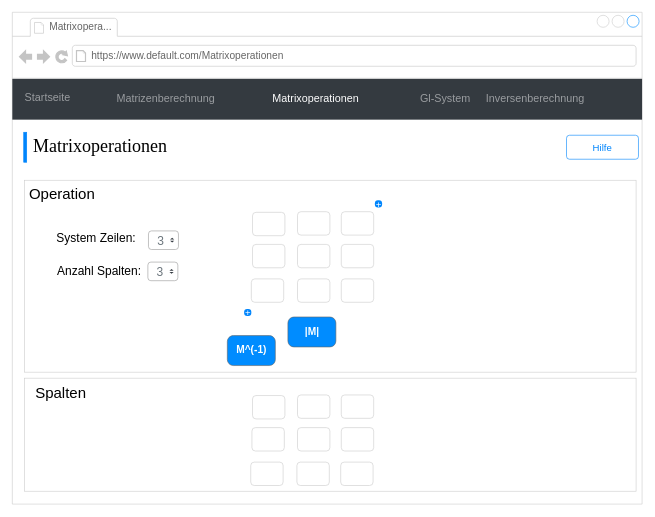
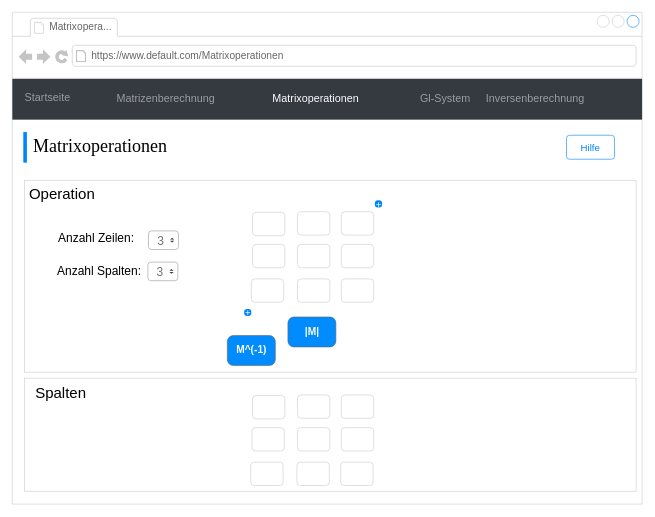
(603, 147) -> (591, 147)
(96, 239) -> (96, 239)
